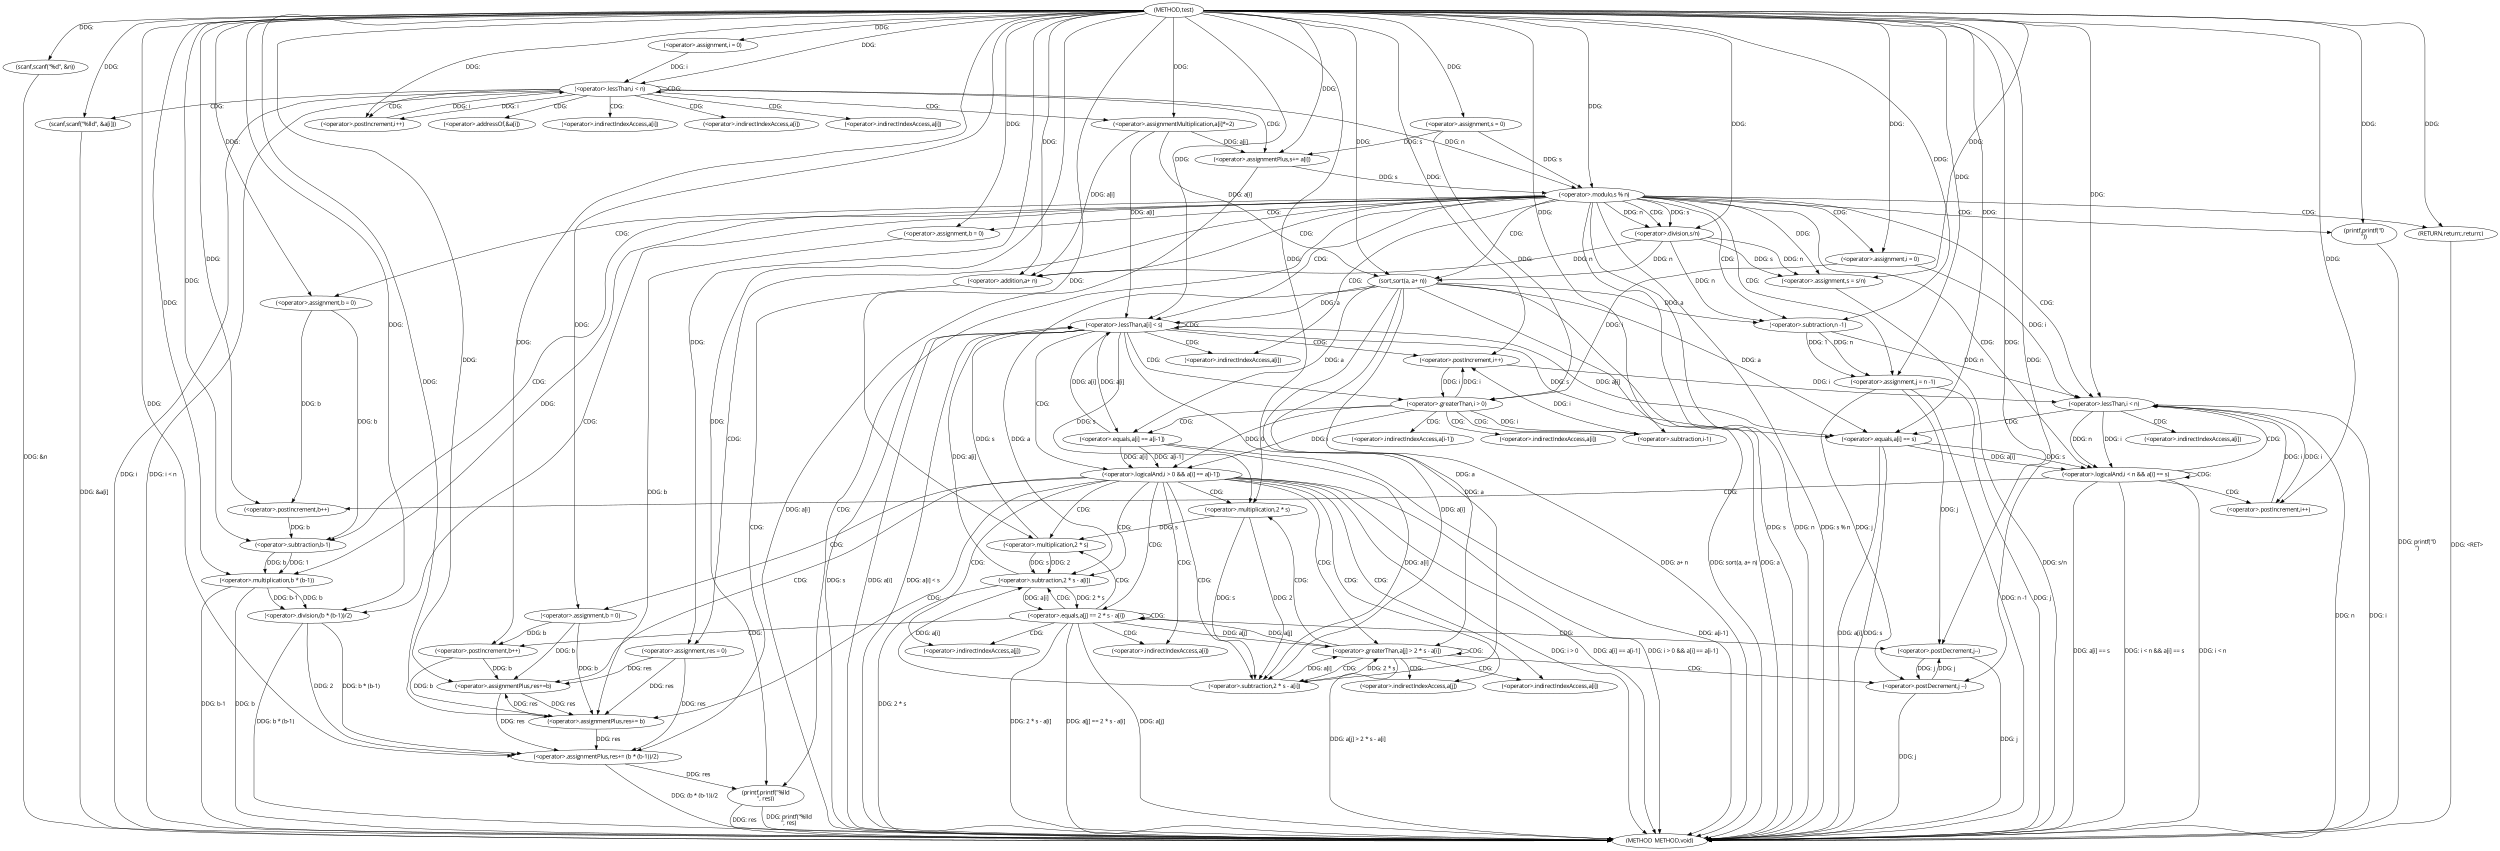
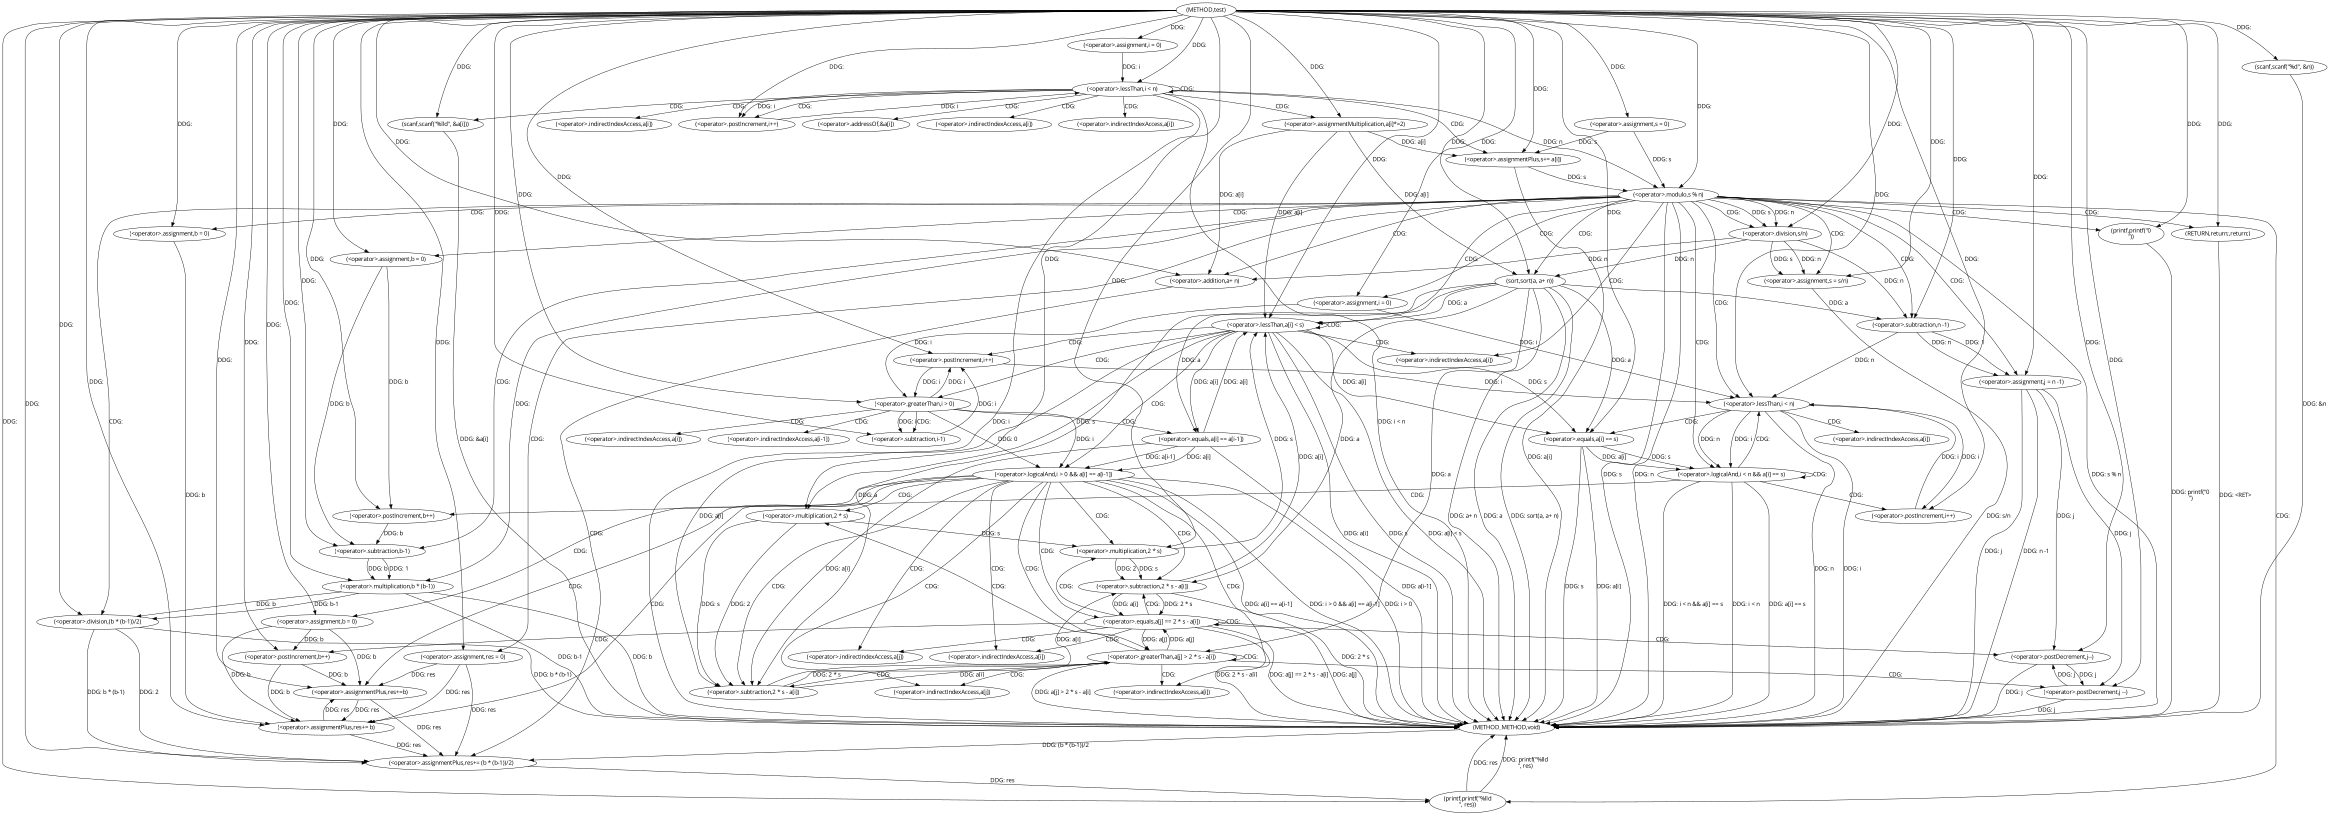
(1804, 234) -> (1839, 234)
(1533, 280) -> (537, 33)
(1098, 836) -> (997, 745)
